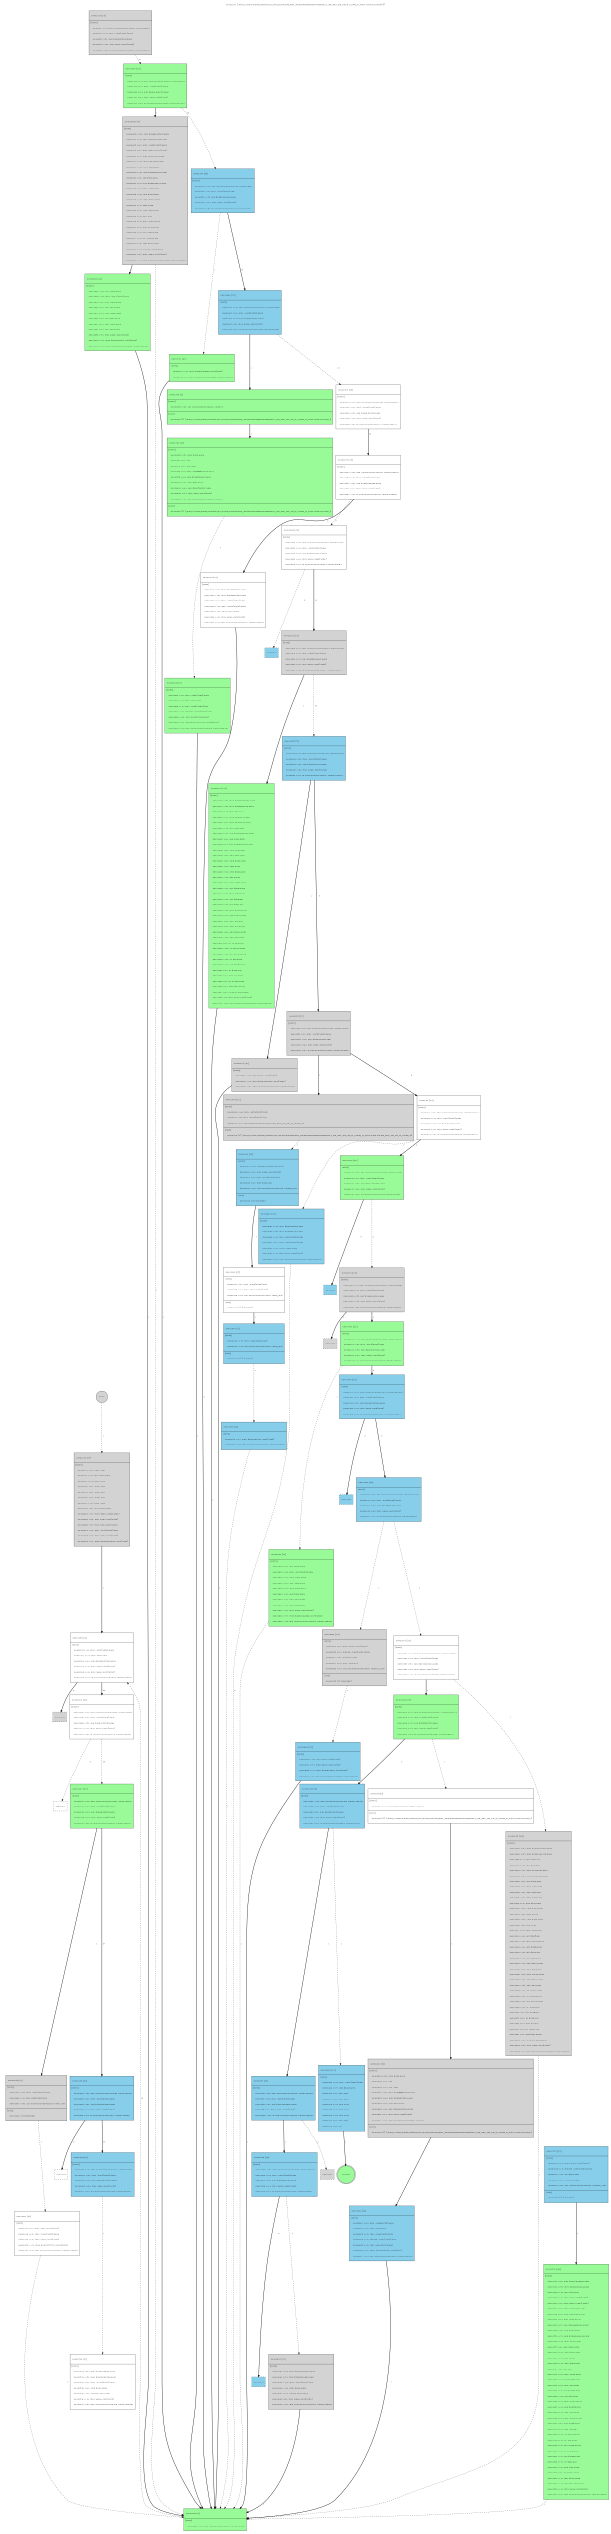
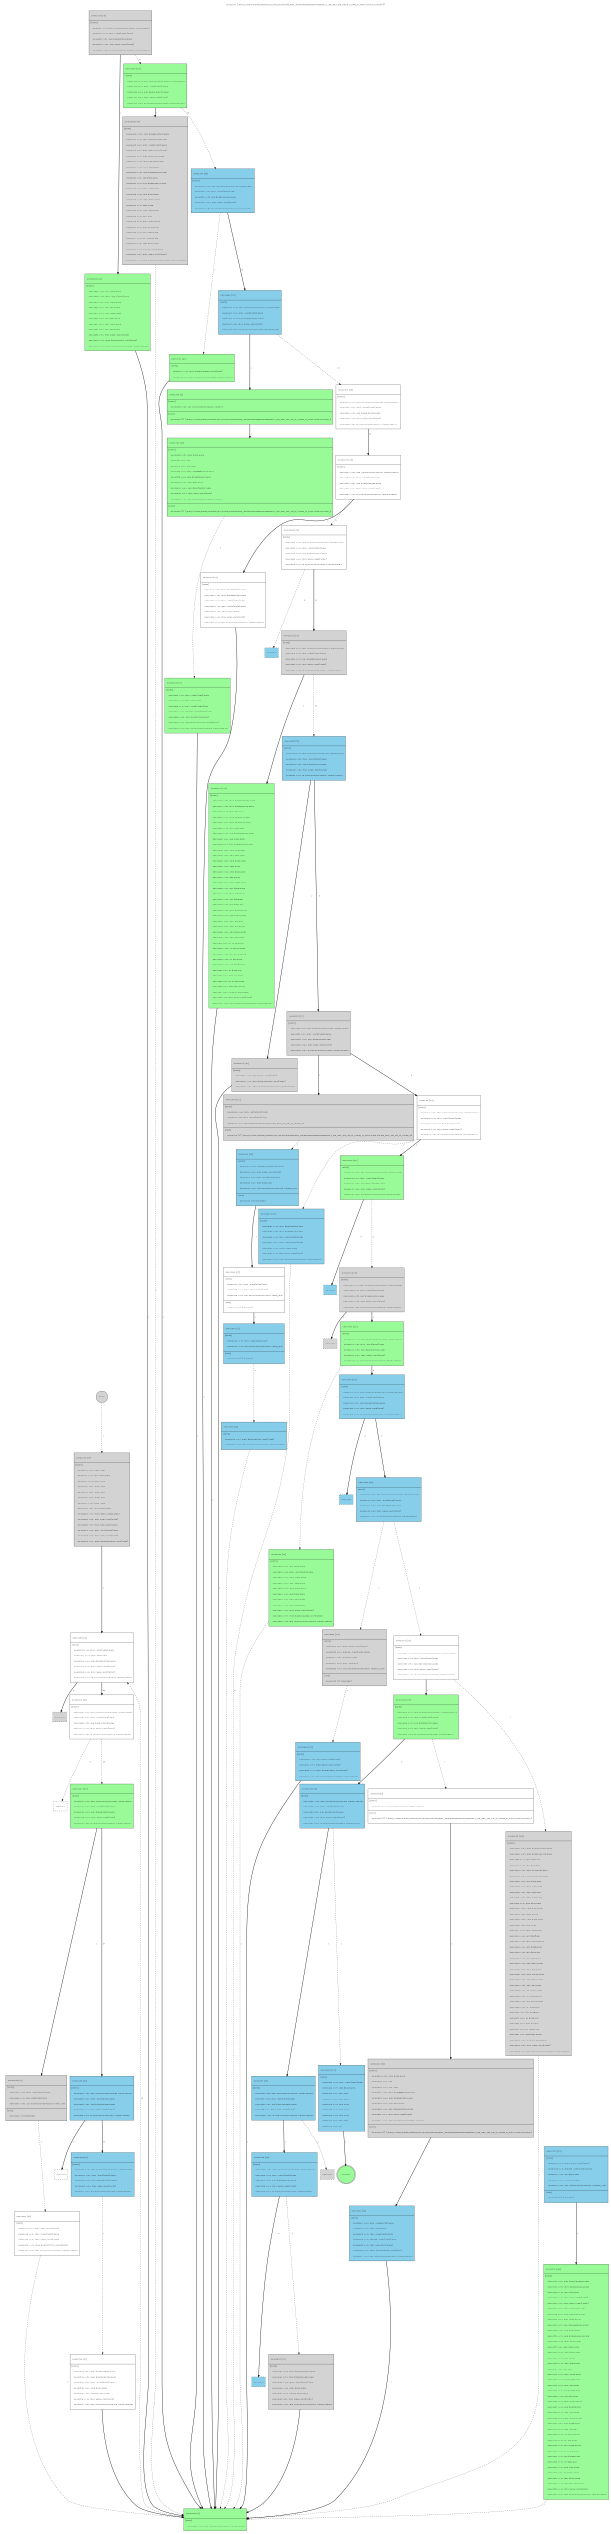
(131, 269) -> (119, 164)
none -> (119, 2483)
